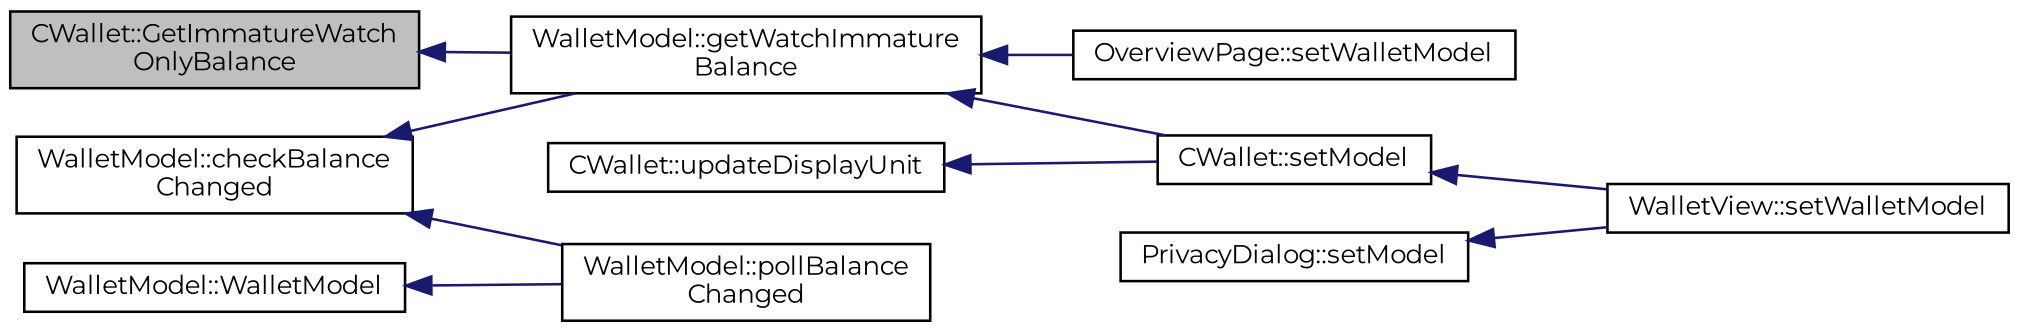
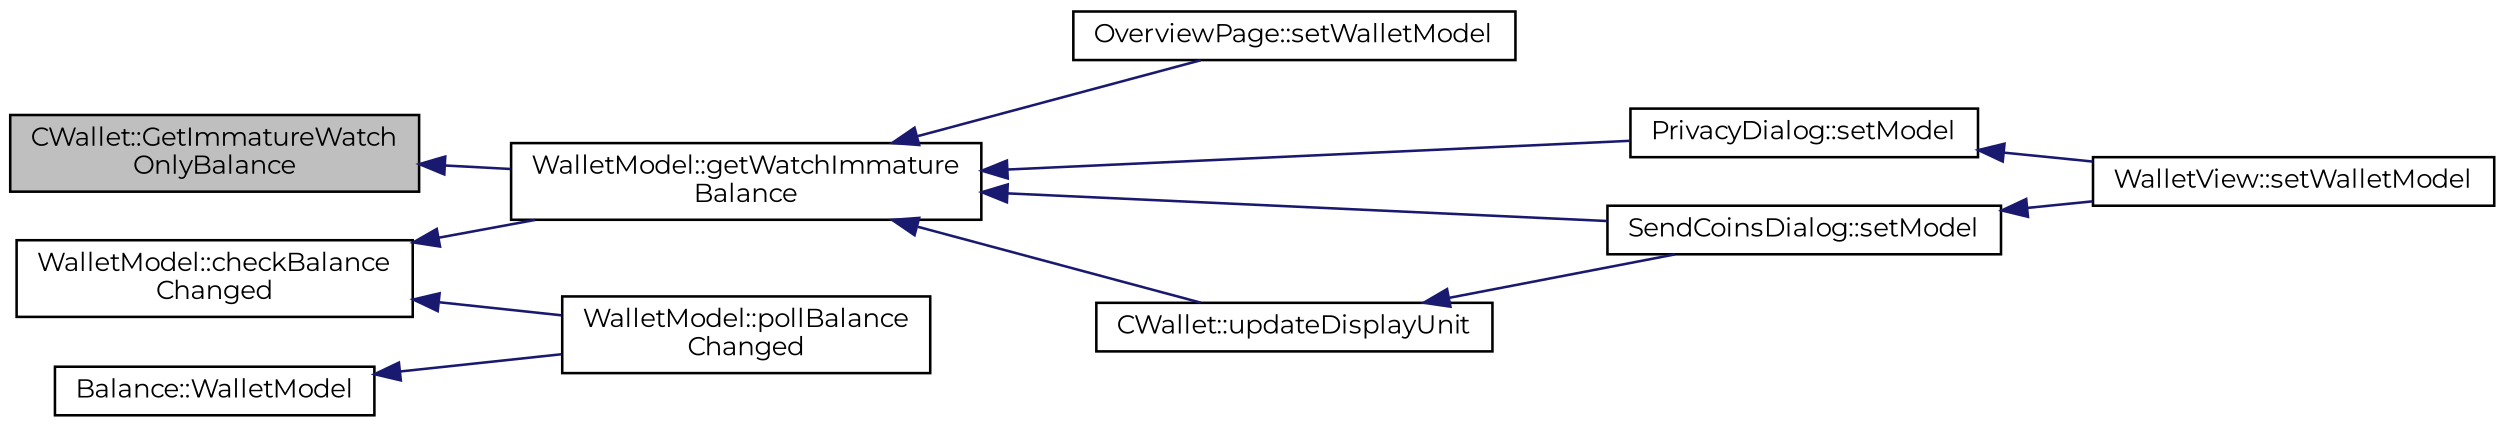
none -> (1319, 155)
(1294, 160) -> (1804, 230)
none -> (1059, 265)
(215, 288) -> (215, 391)
